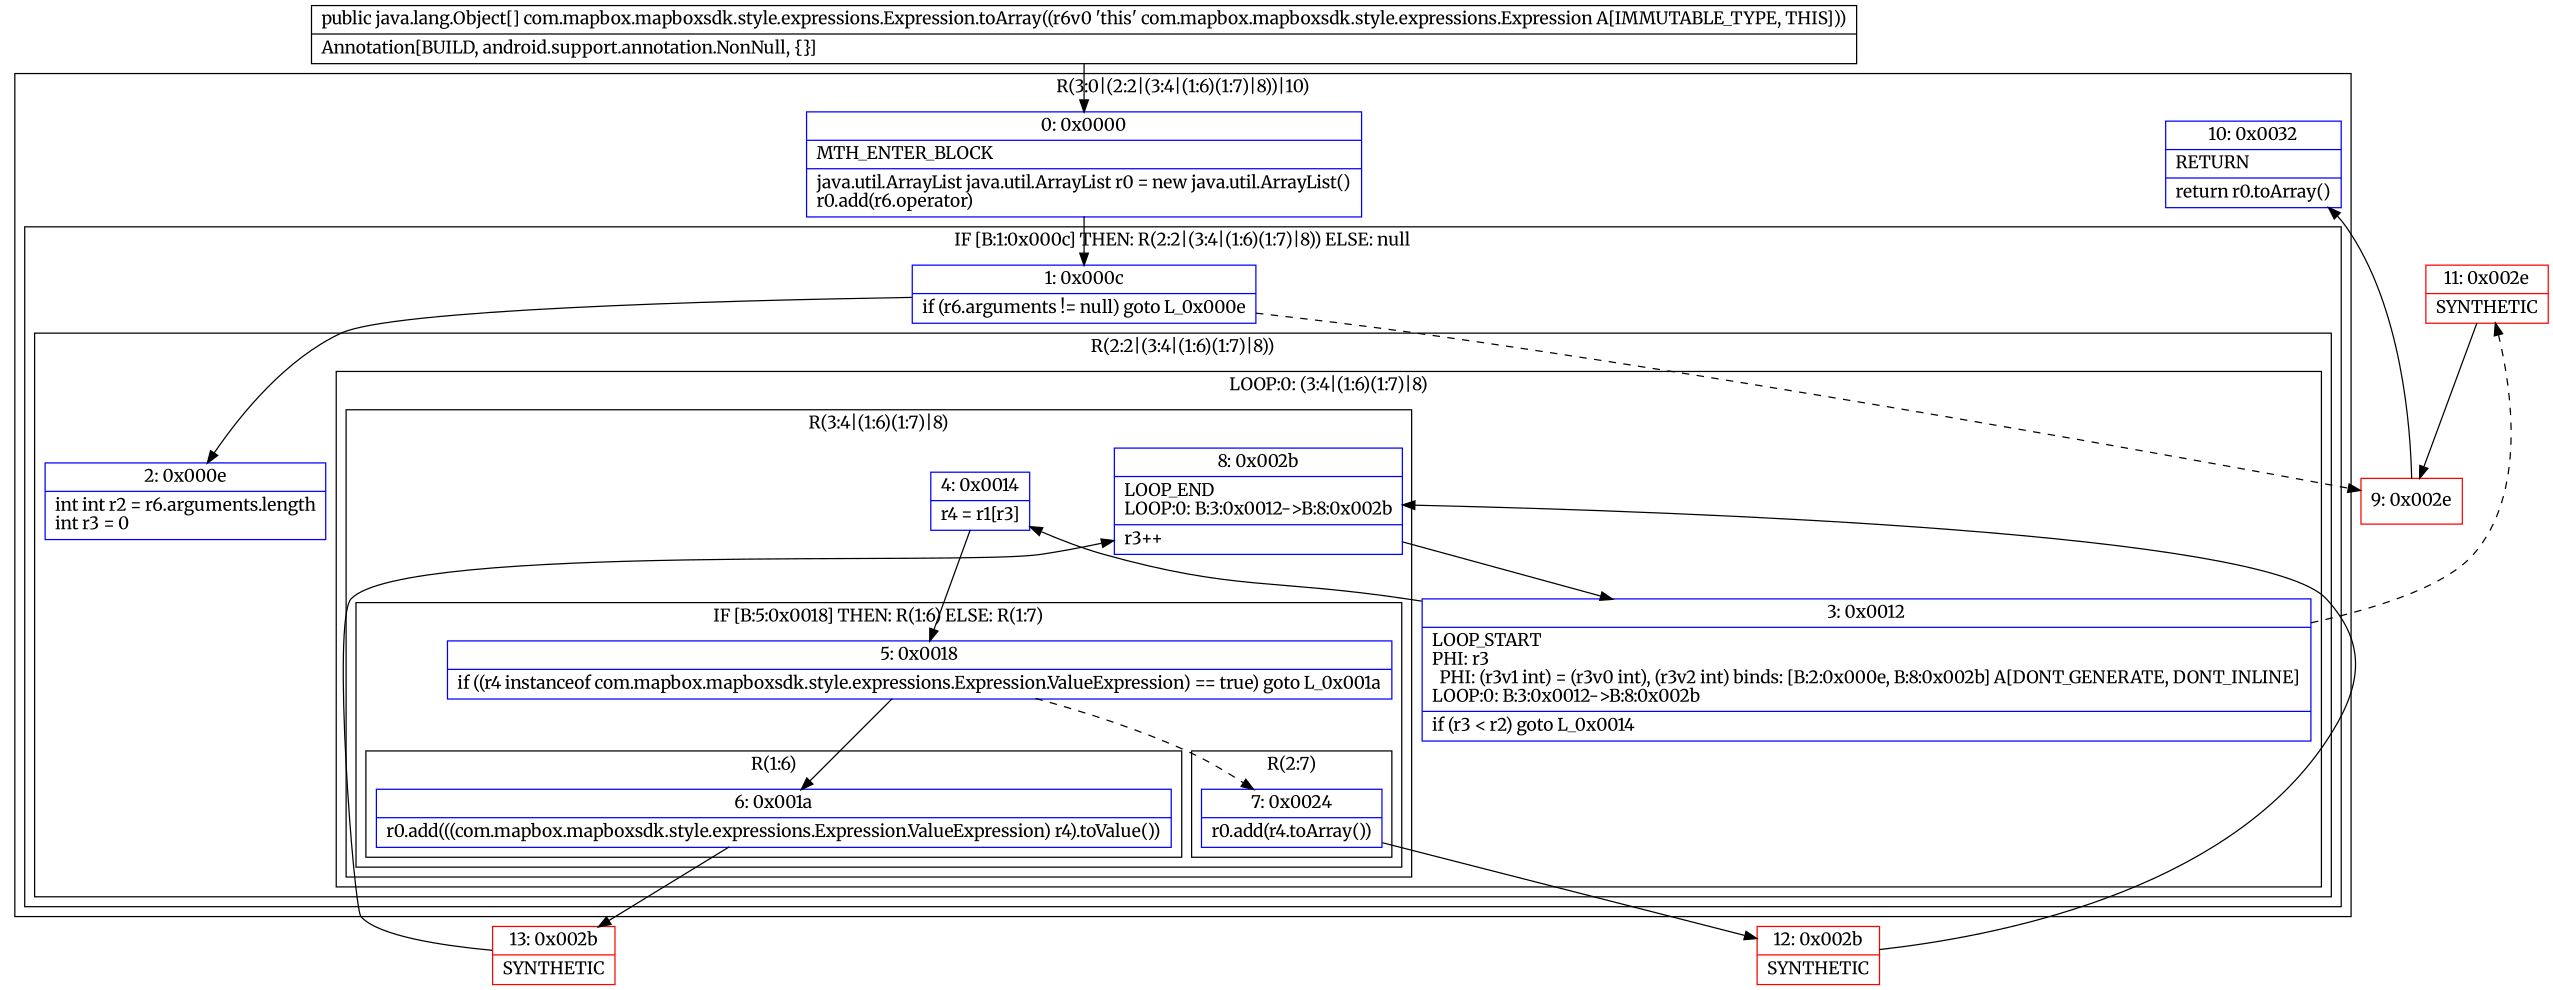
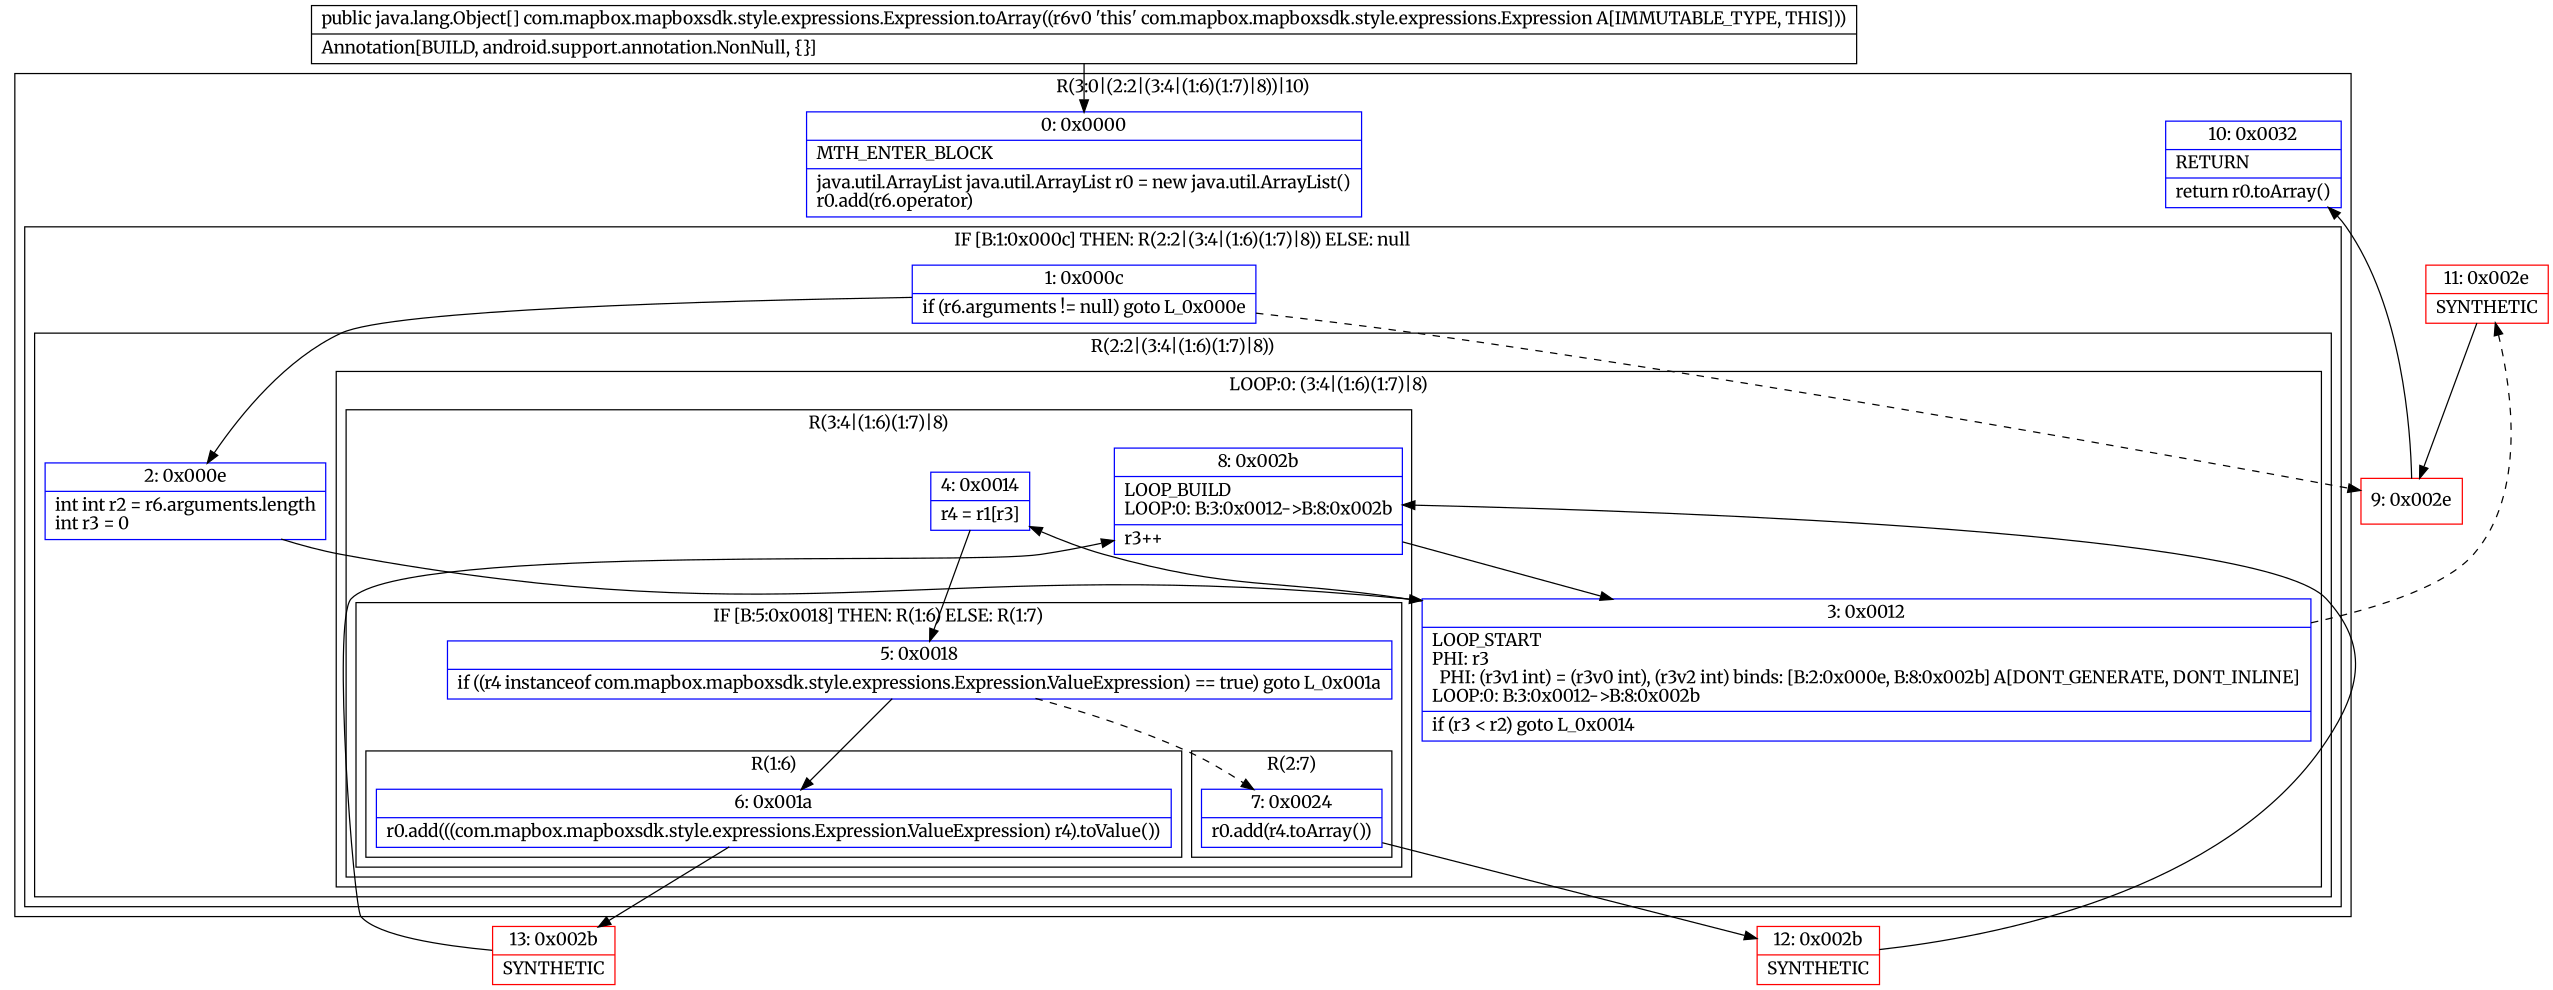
(1084, 235) -> none
(1169, 491) -> (1178, 491)
none -> (843, 592)
